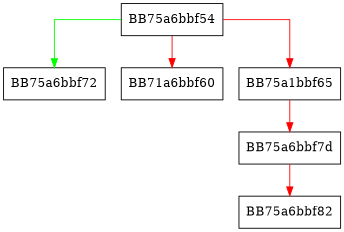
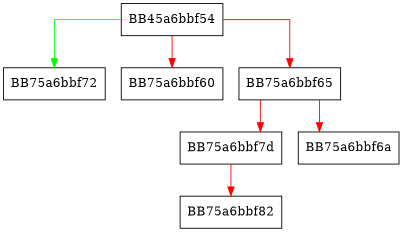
(172, 20) -> (172, 20)
(172, 84) -> (172, 84)
(290, 84) -> (290, 84)
none -> (349, 148)
